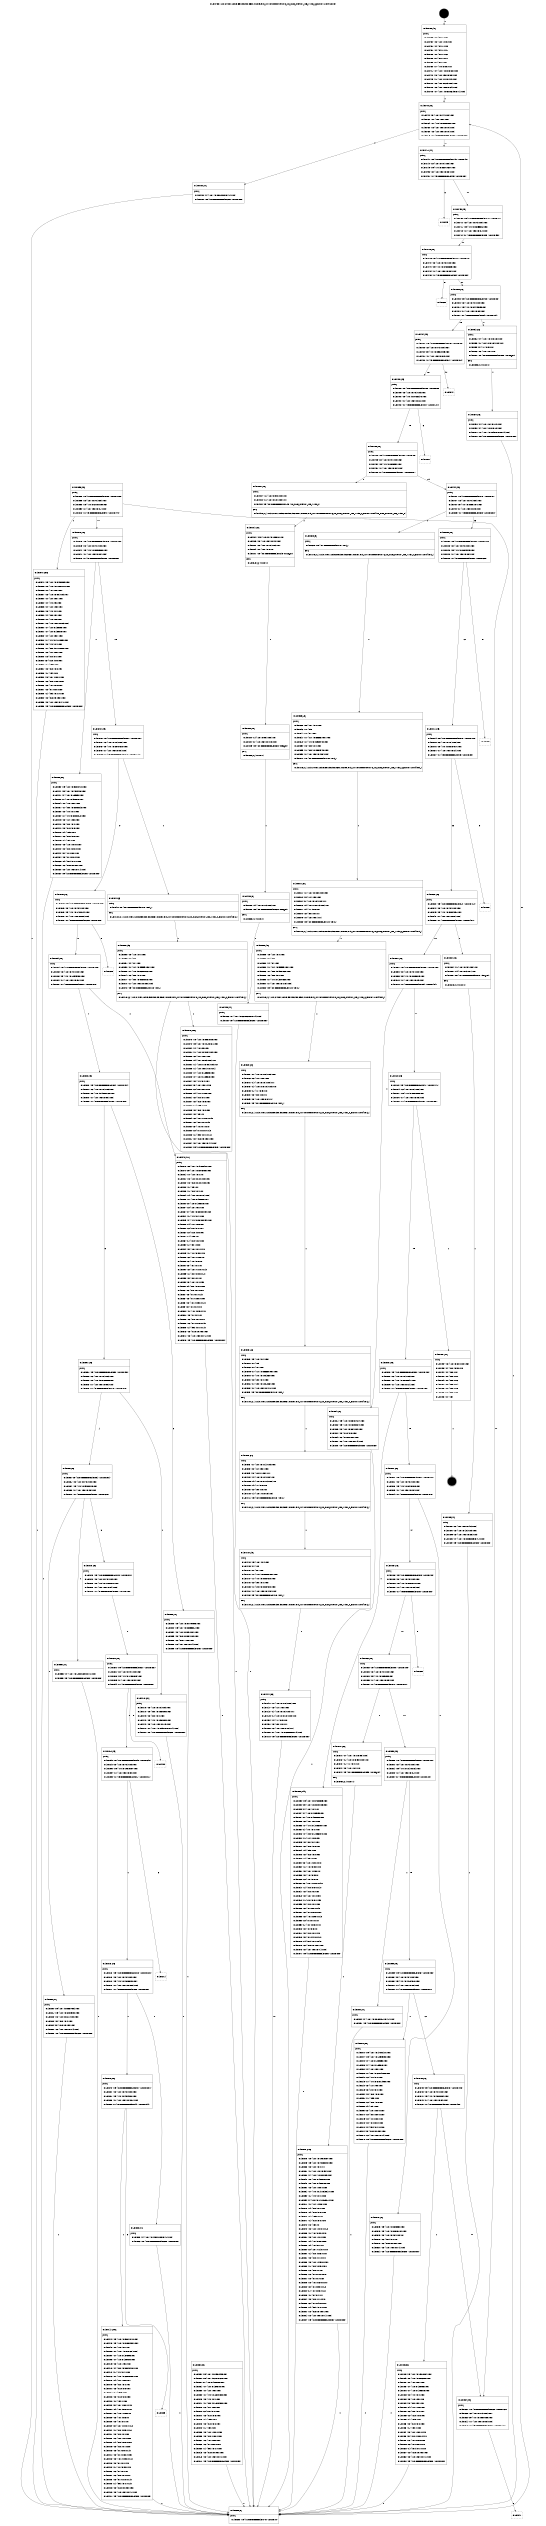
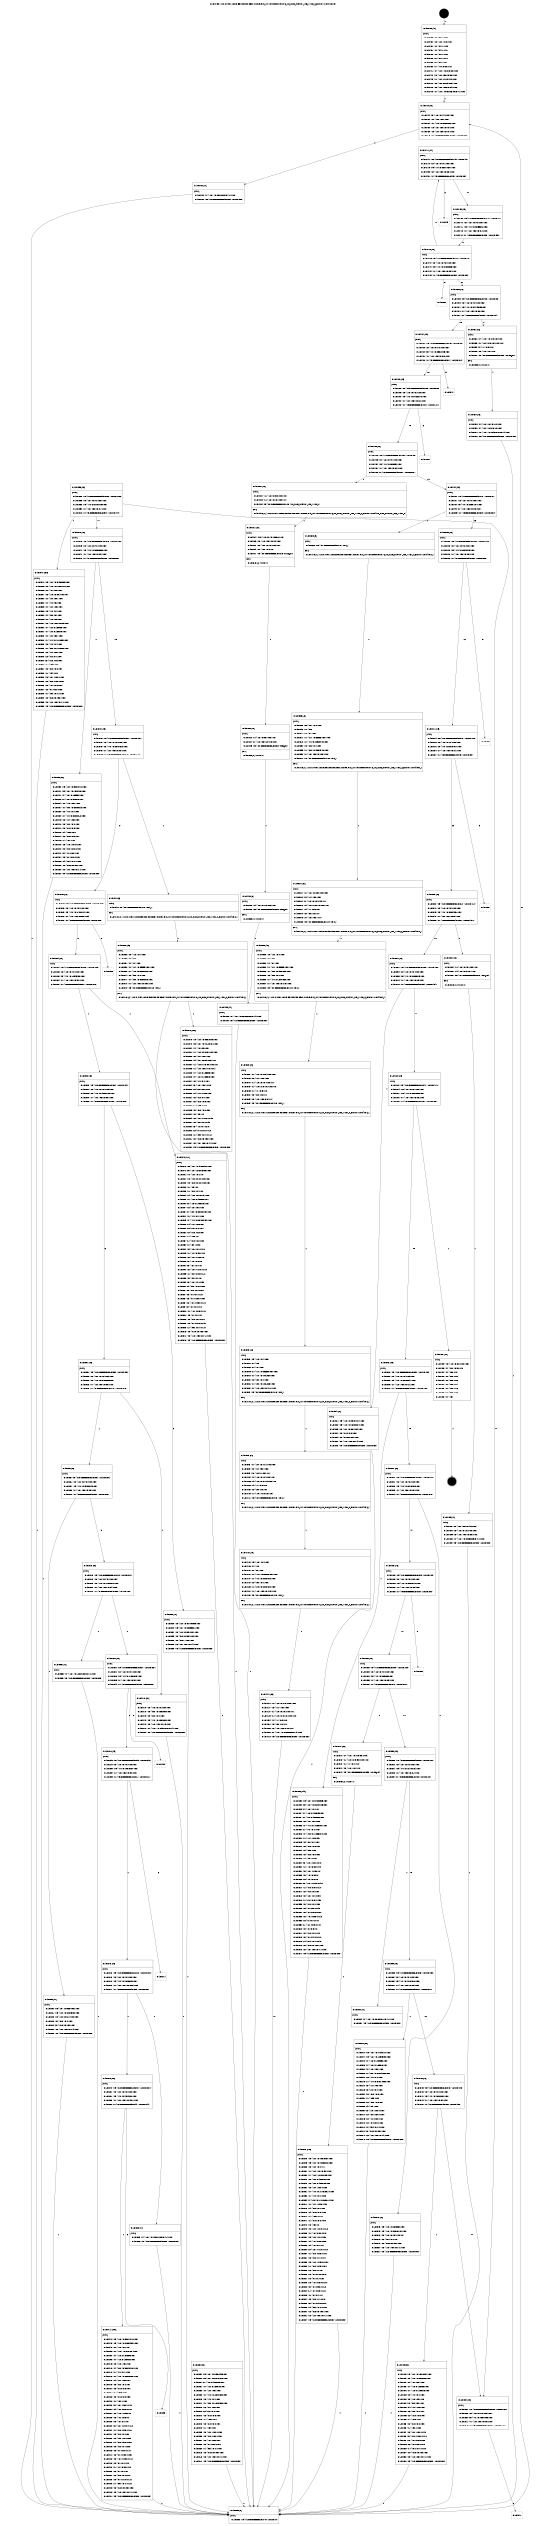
(444, 142) -> (433, 213)
(78, 1579) -> (92, 1628)
(350, 2294) -> none
